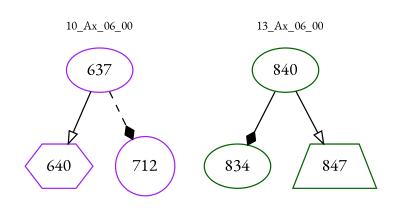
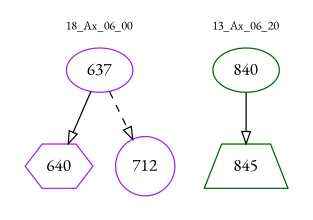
(100, 26) -> (100, 26)
(290, 26) -> (246, 26)
(118, 109) -> (118, 110)
(237, 166) -> none
(335, 166) -> (246, 166)
